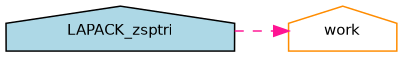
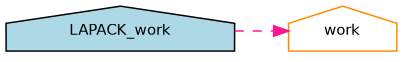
(120, 31) -> (120, 31)
